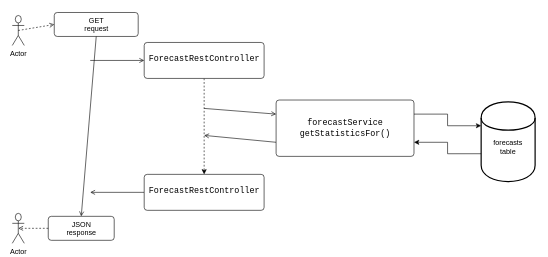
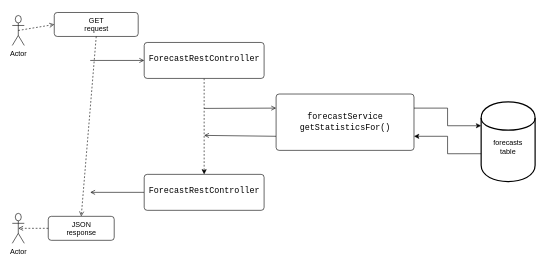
(89, 126) -> (89, 126)
(345, 128) -> (345, 122)
